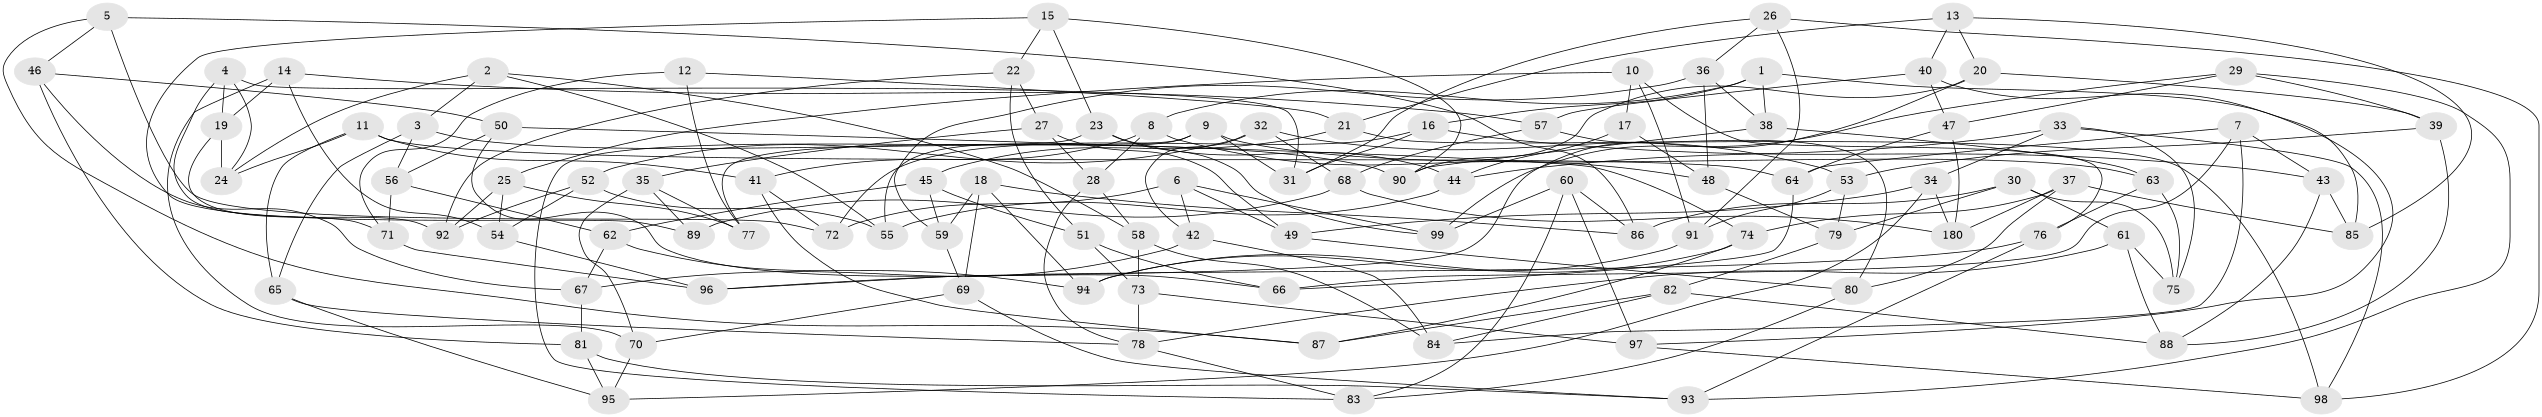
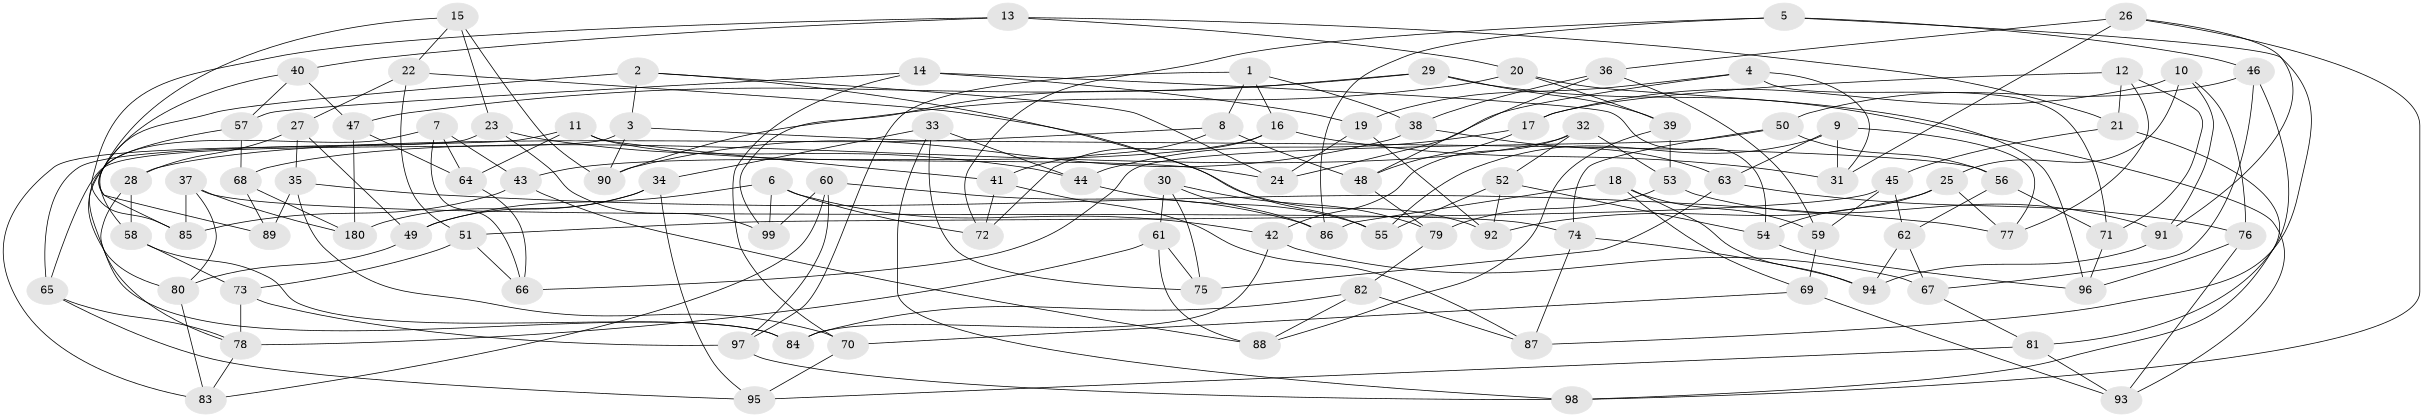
none -> (1836, 83)
